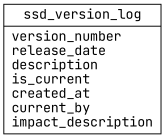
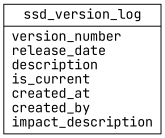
(51, 108) -> (51, 108)
